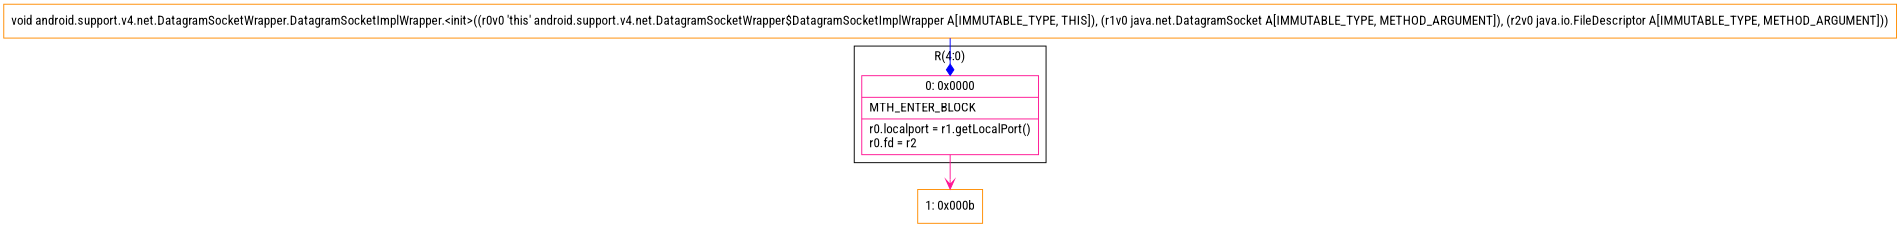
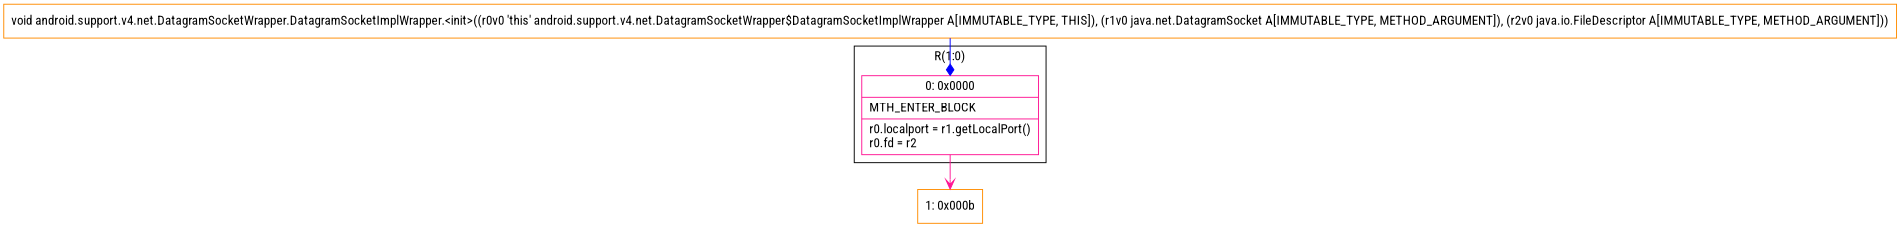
(950, 57) -> (950, 57)
